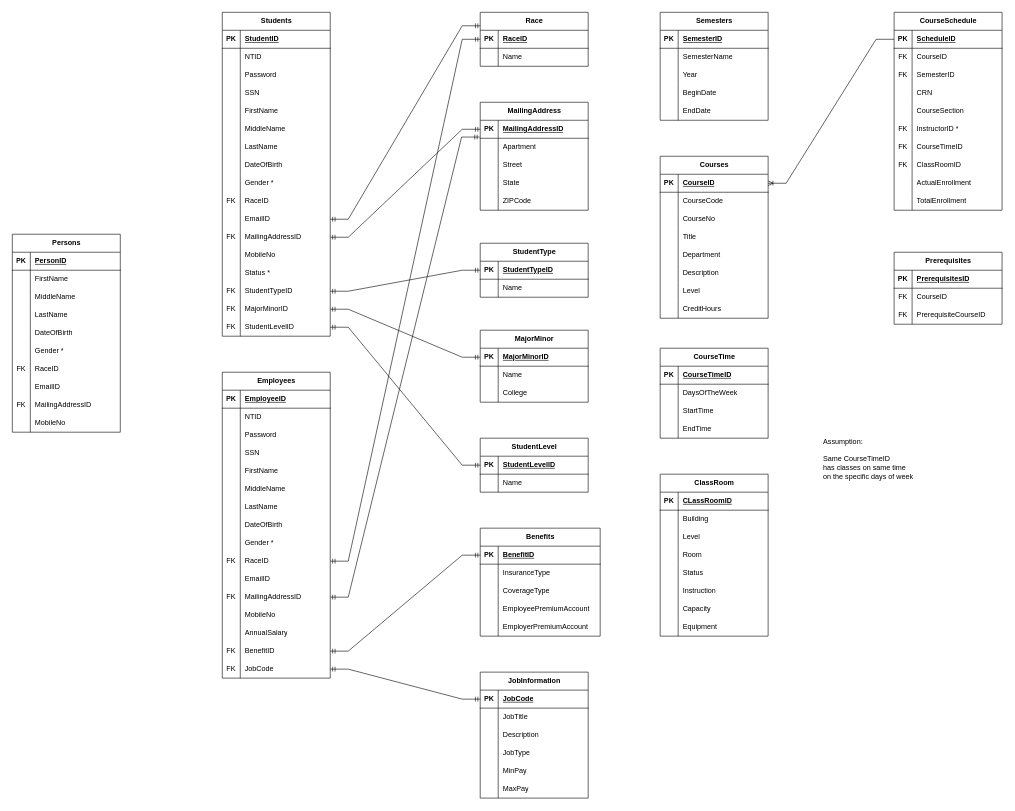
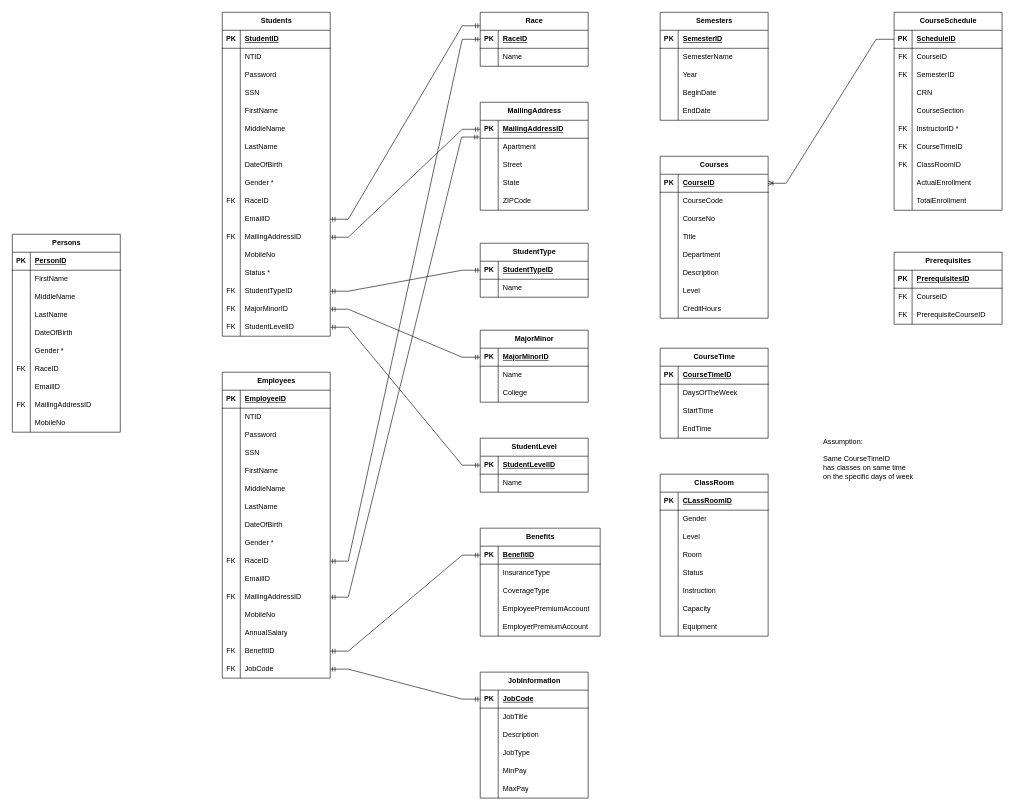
(696, 519) -> (695, 519)
